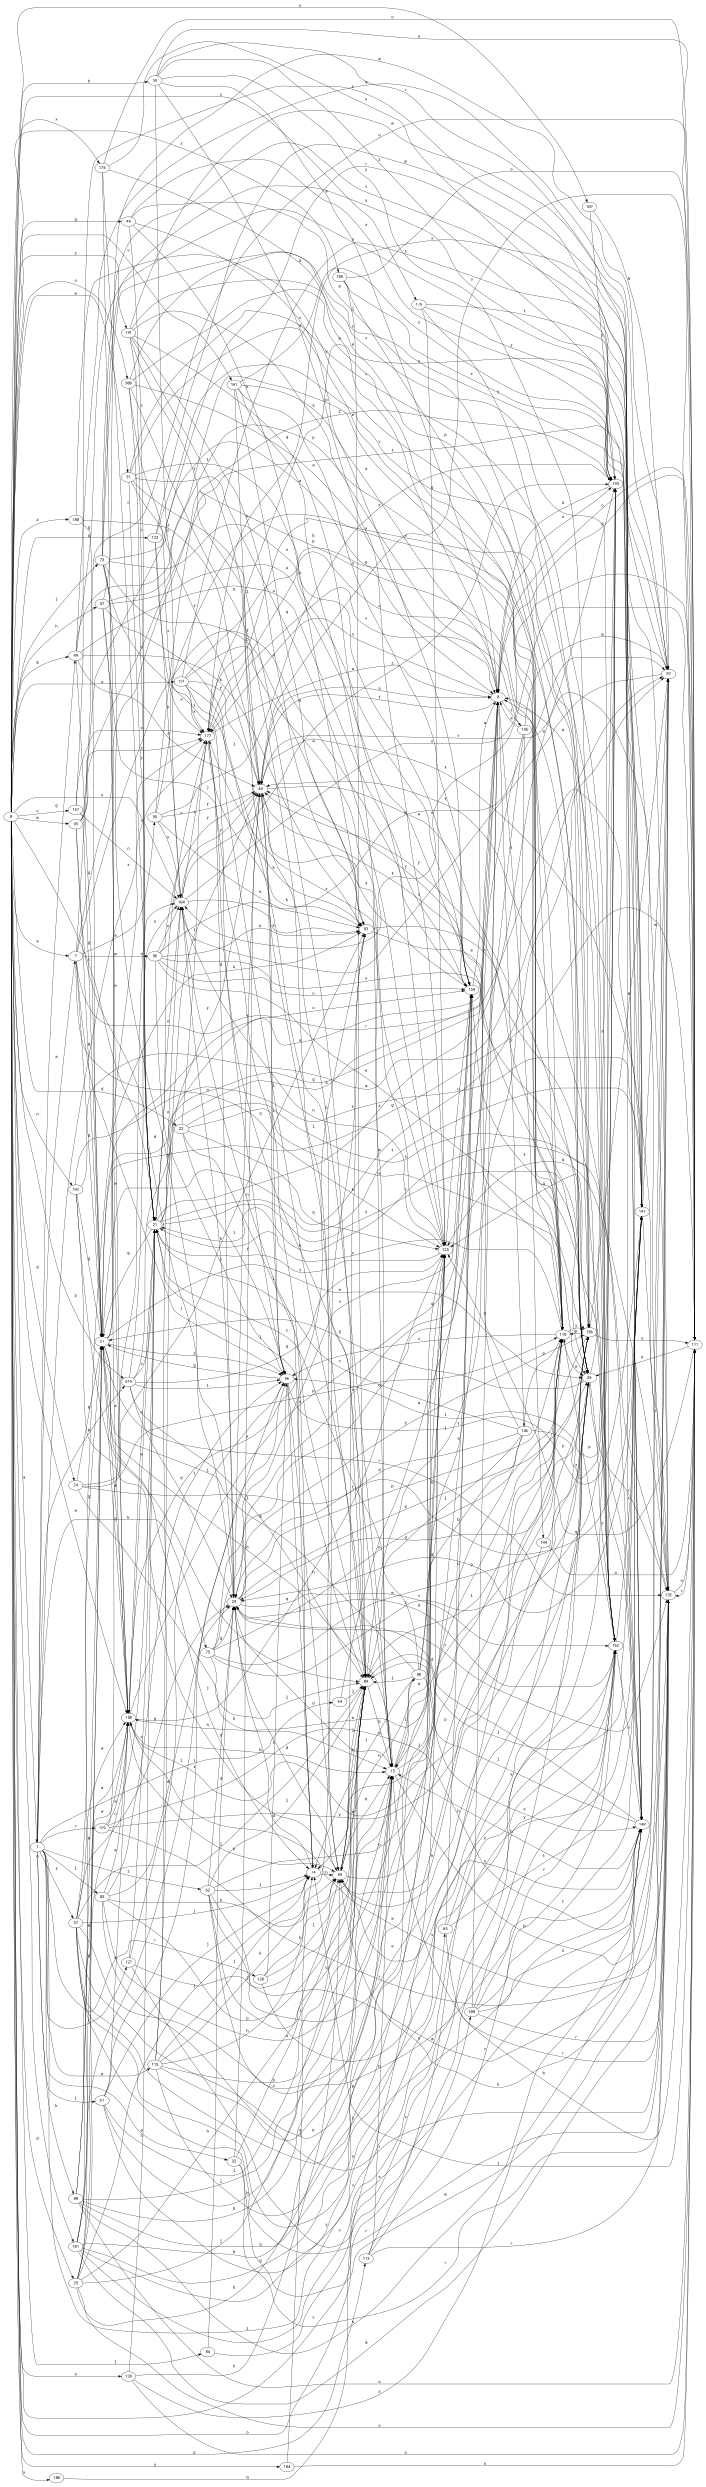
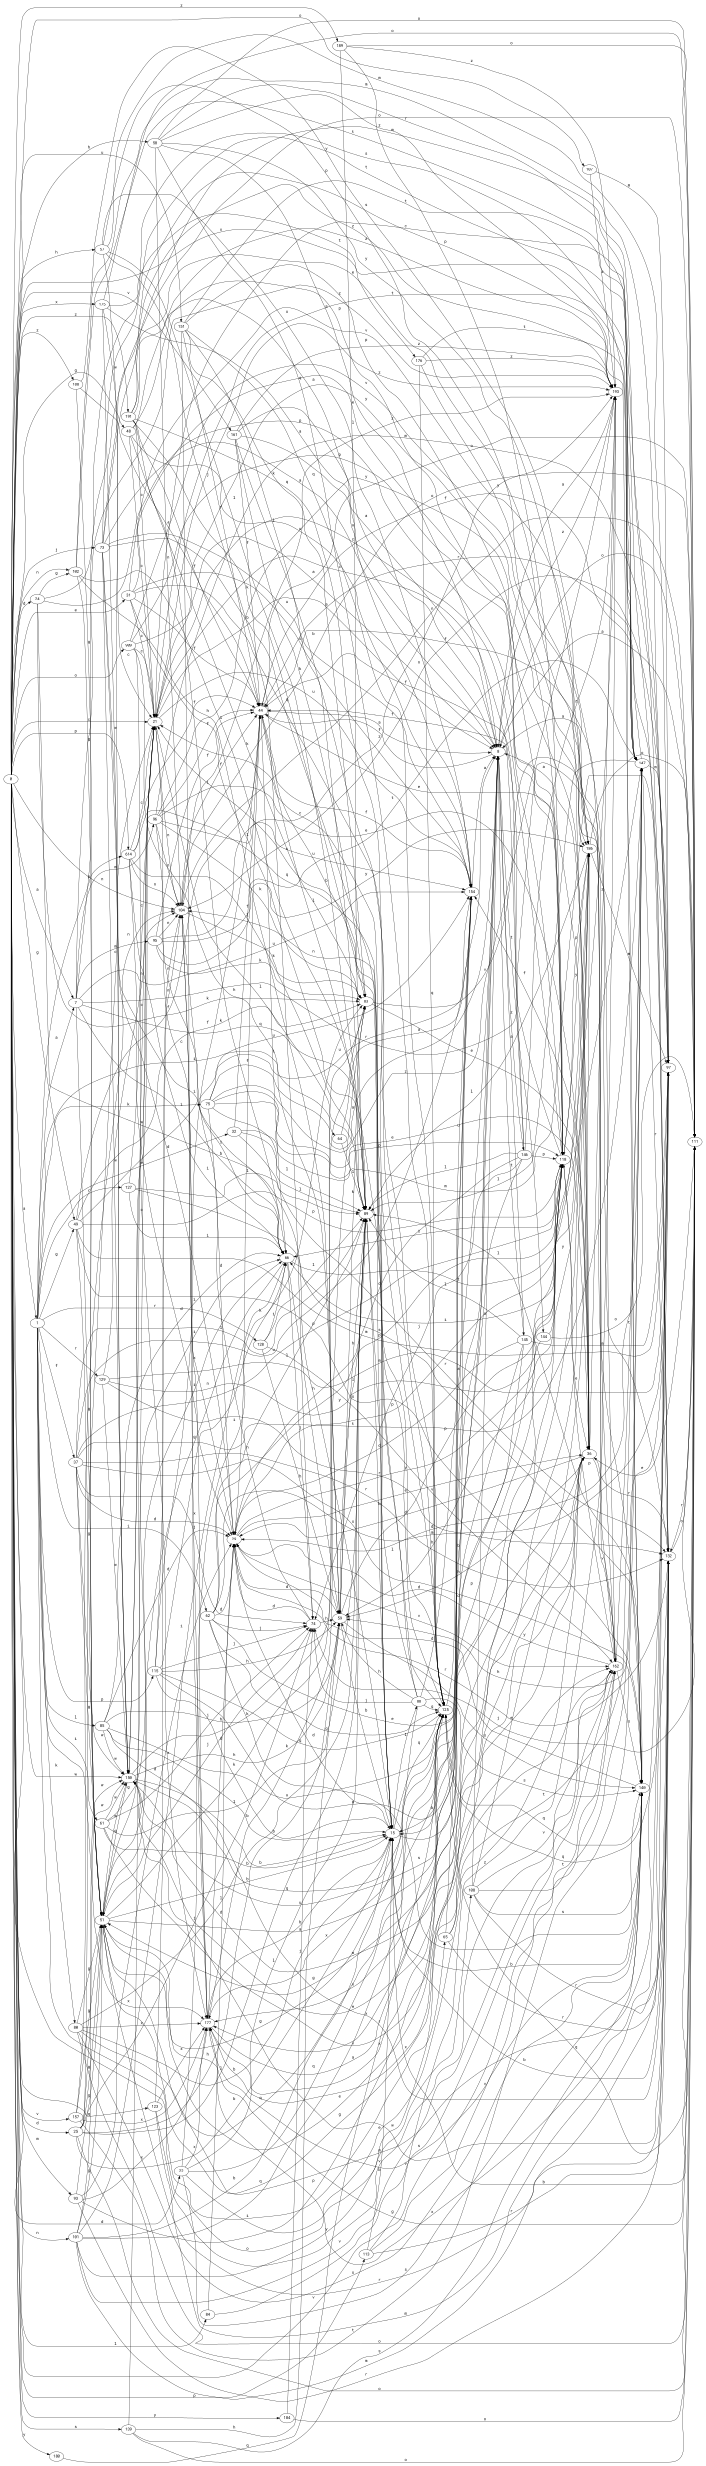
(507, 1029) -> none
(89, 1415) -> (50, 581)
